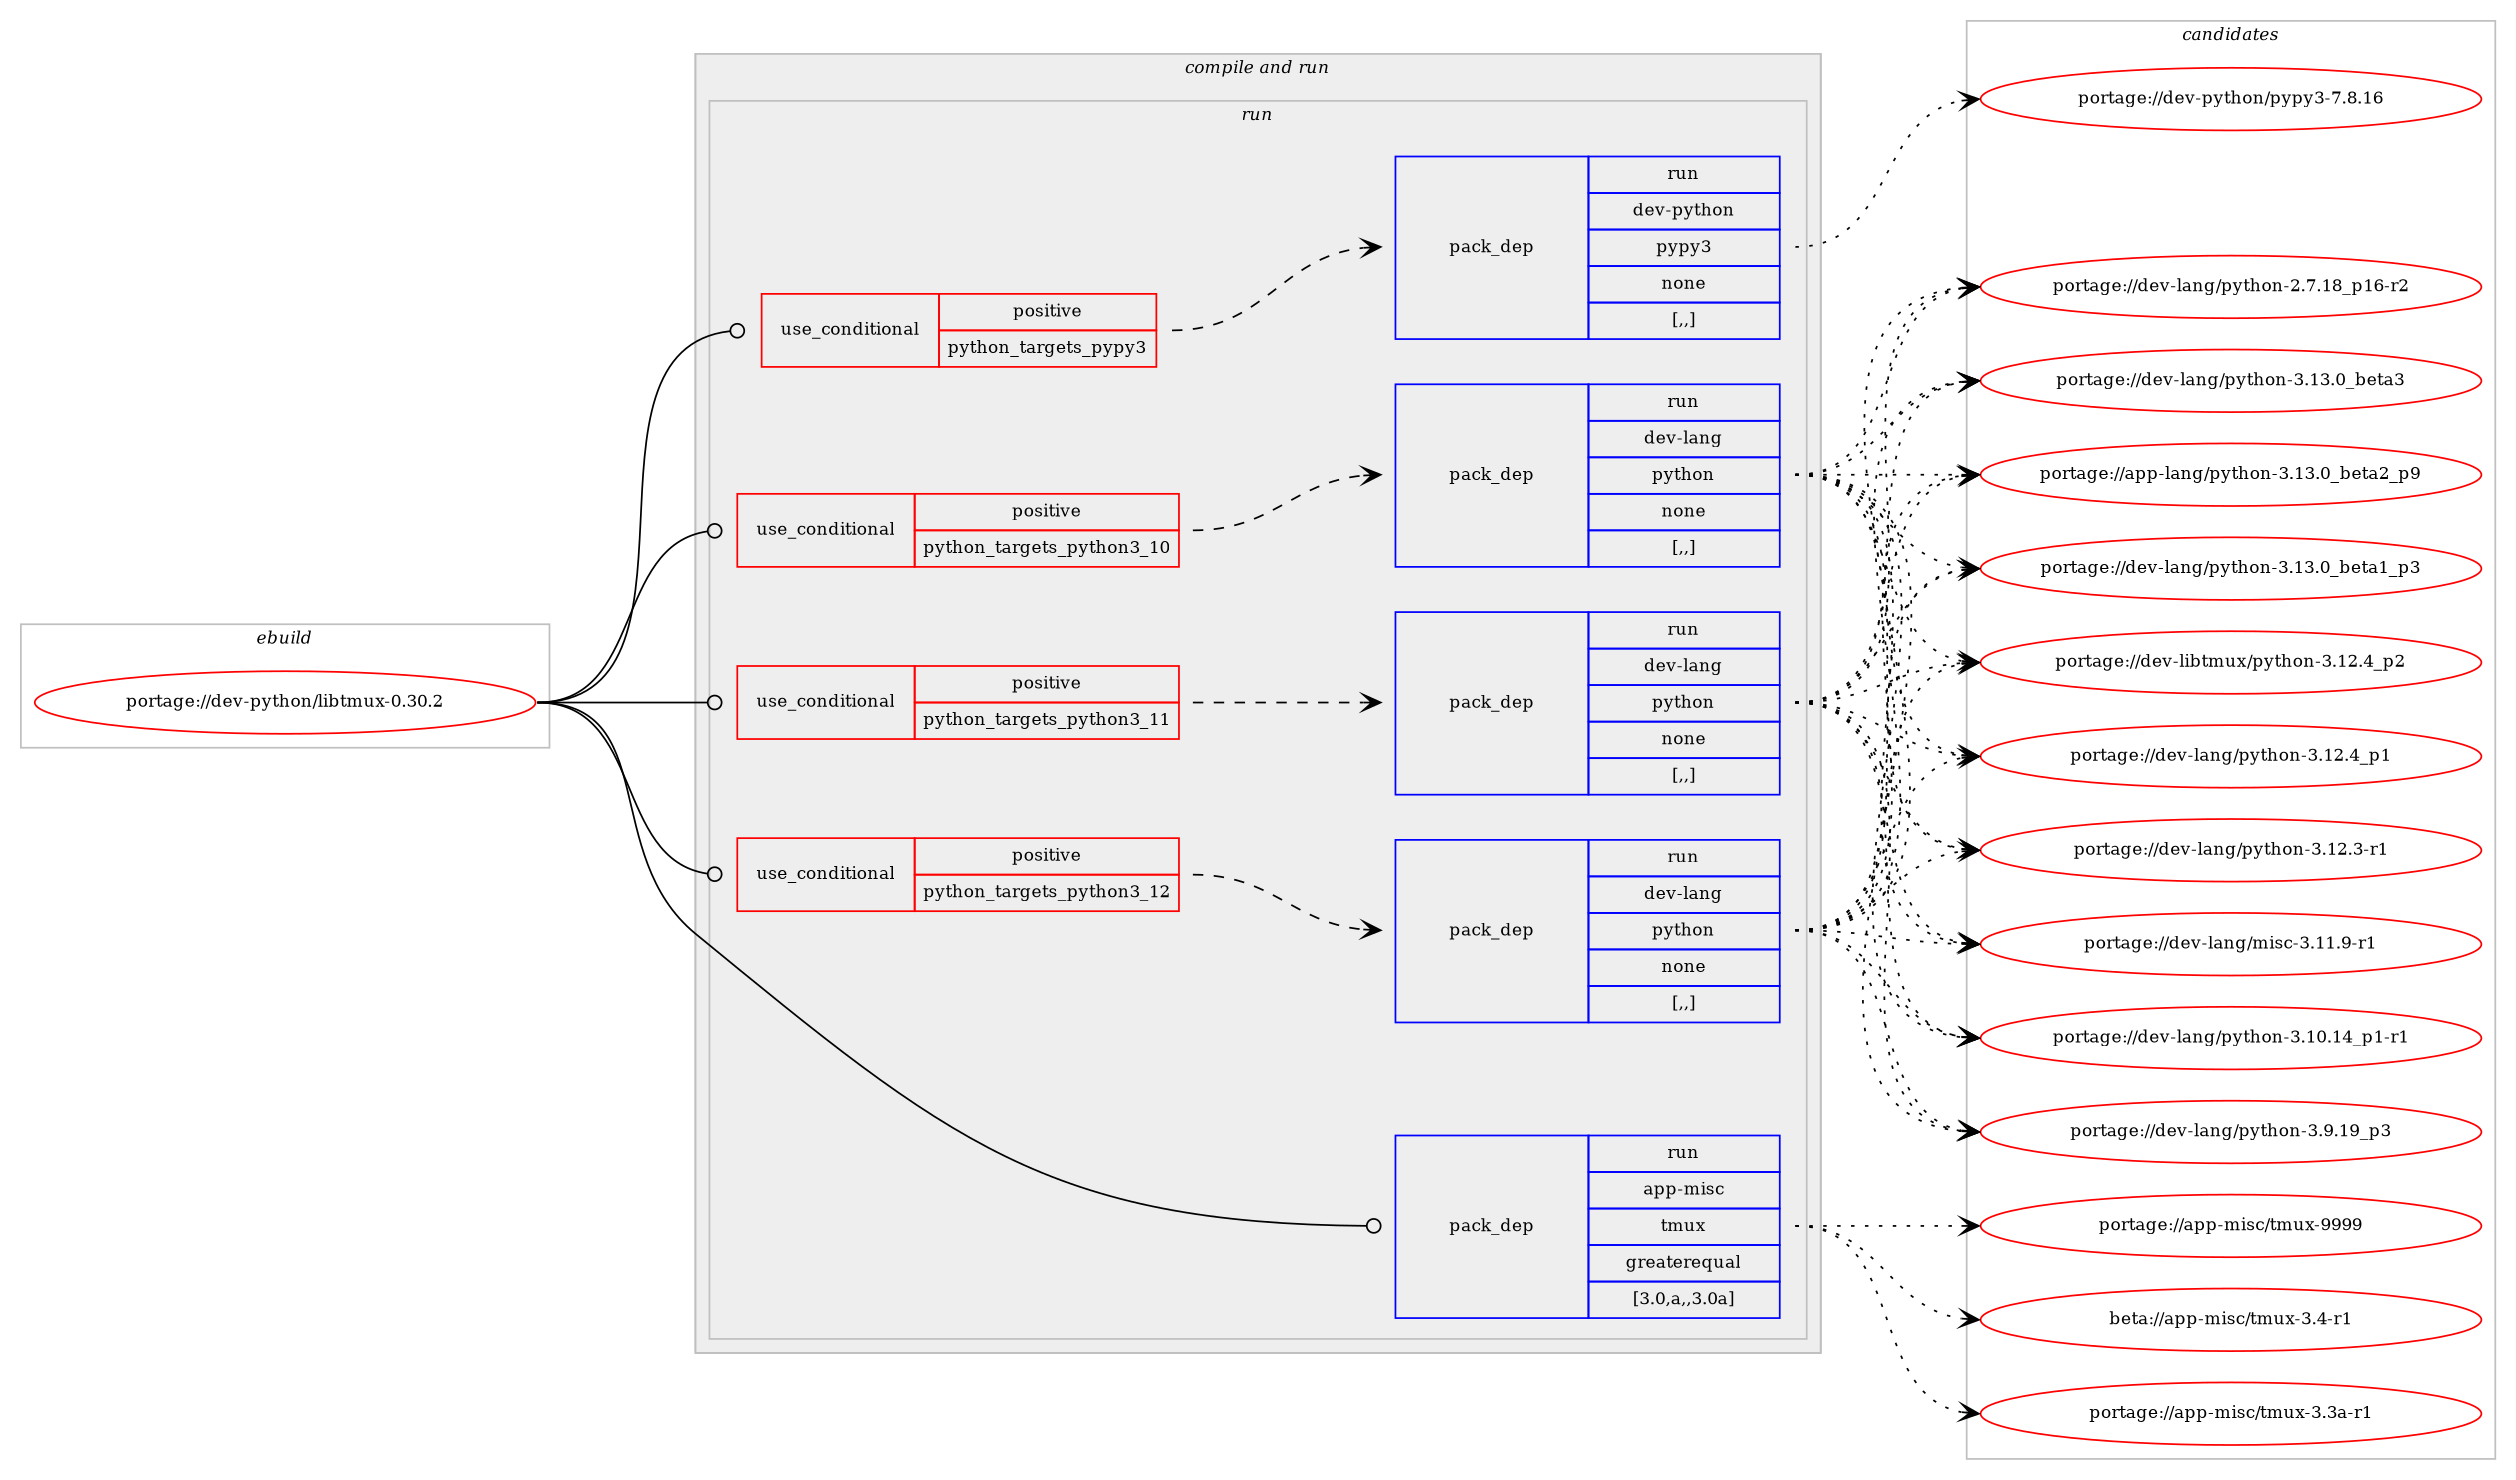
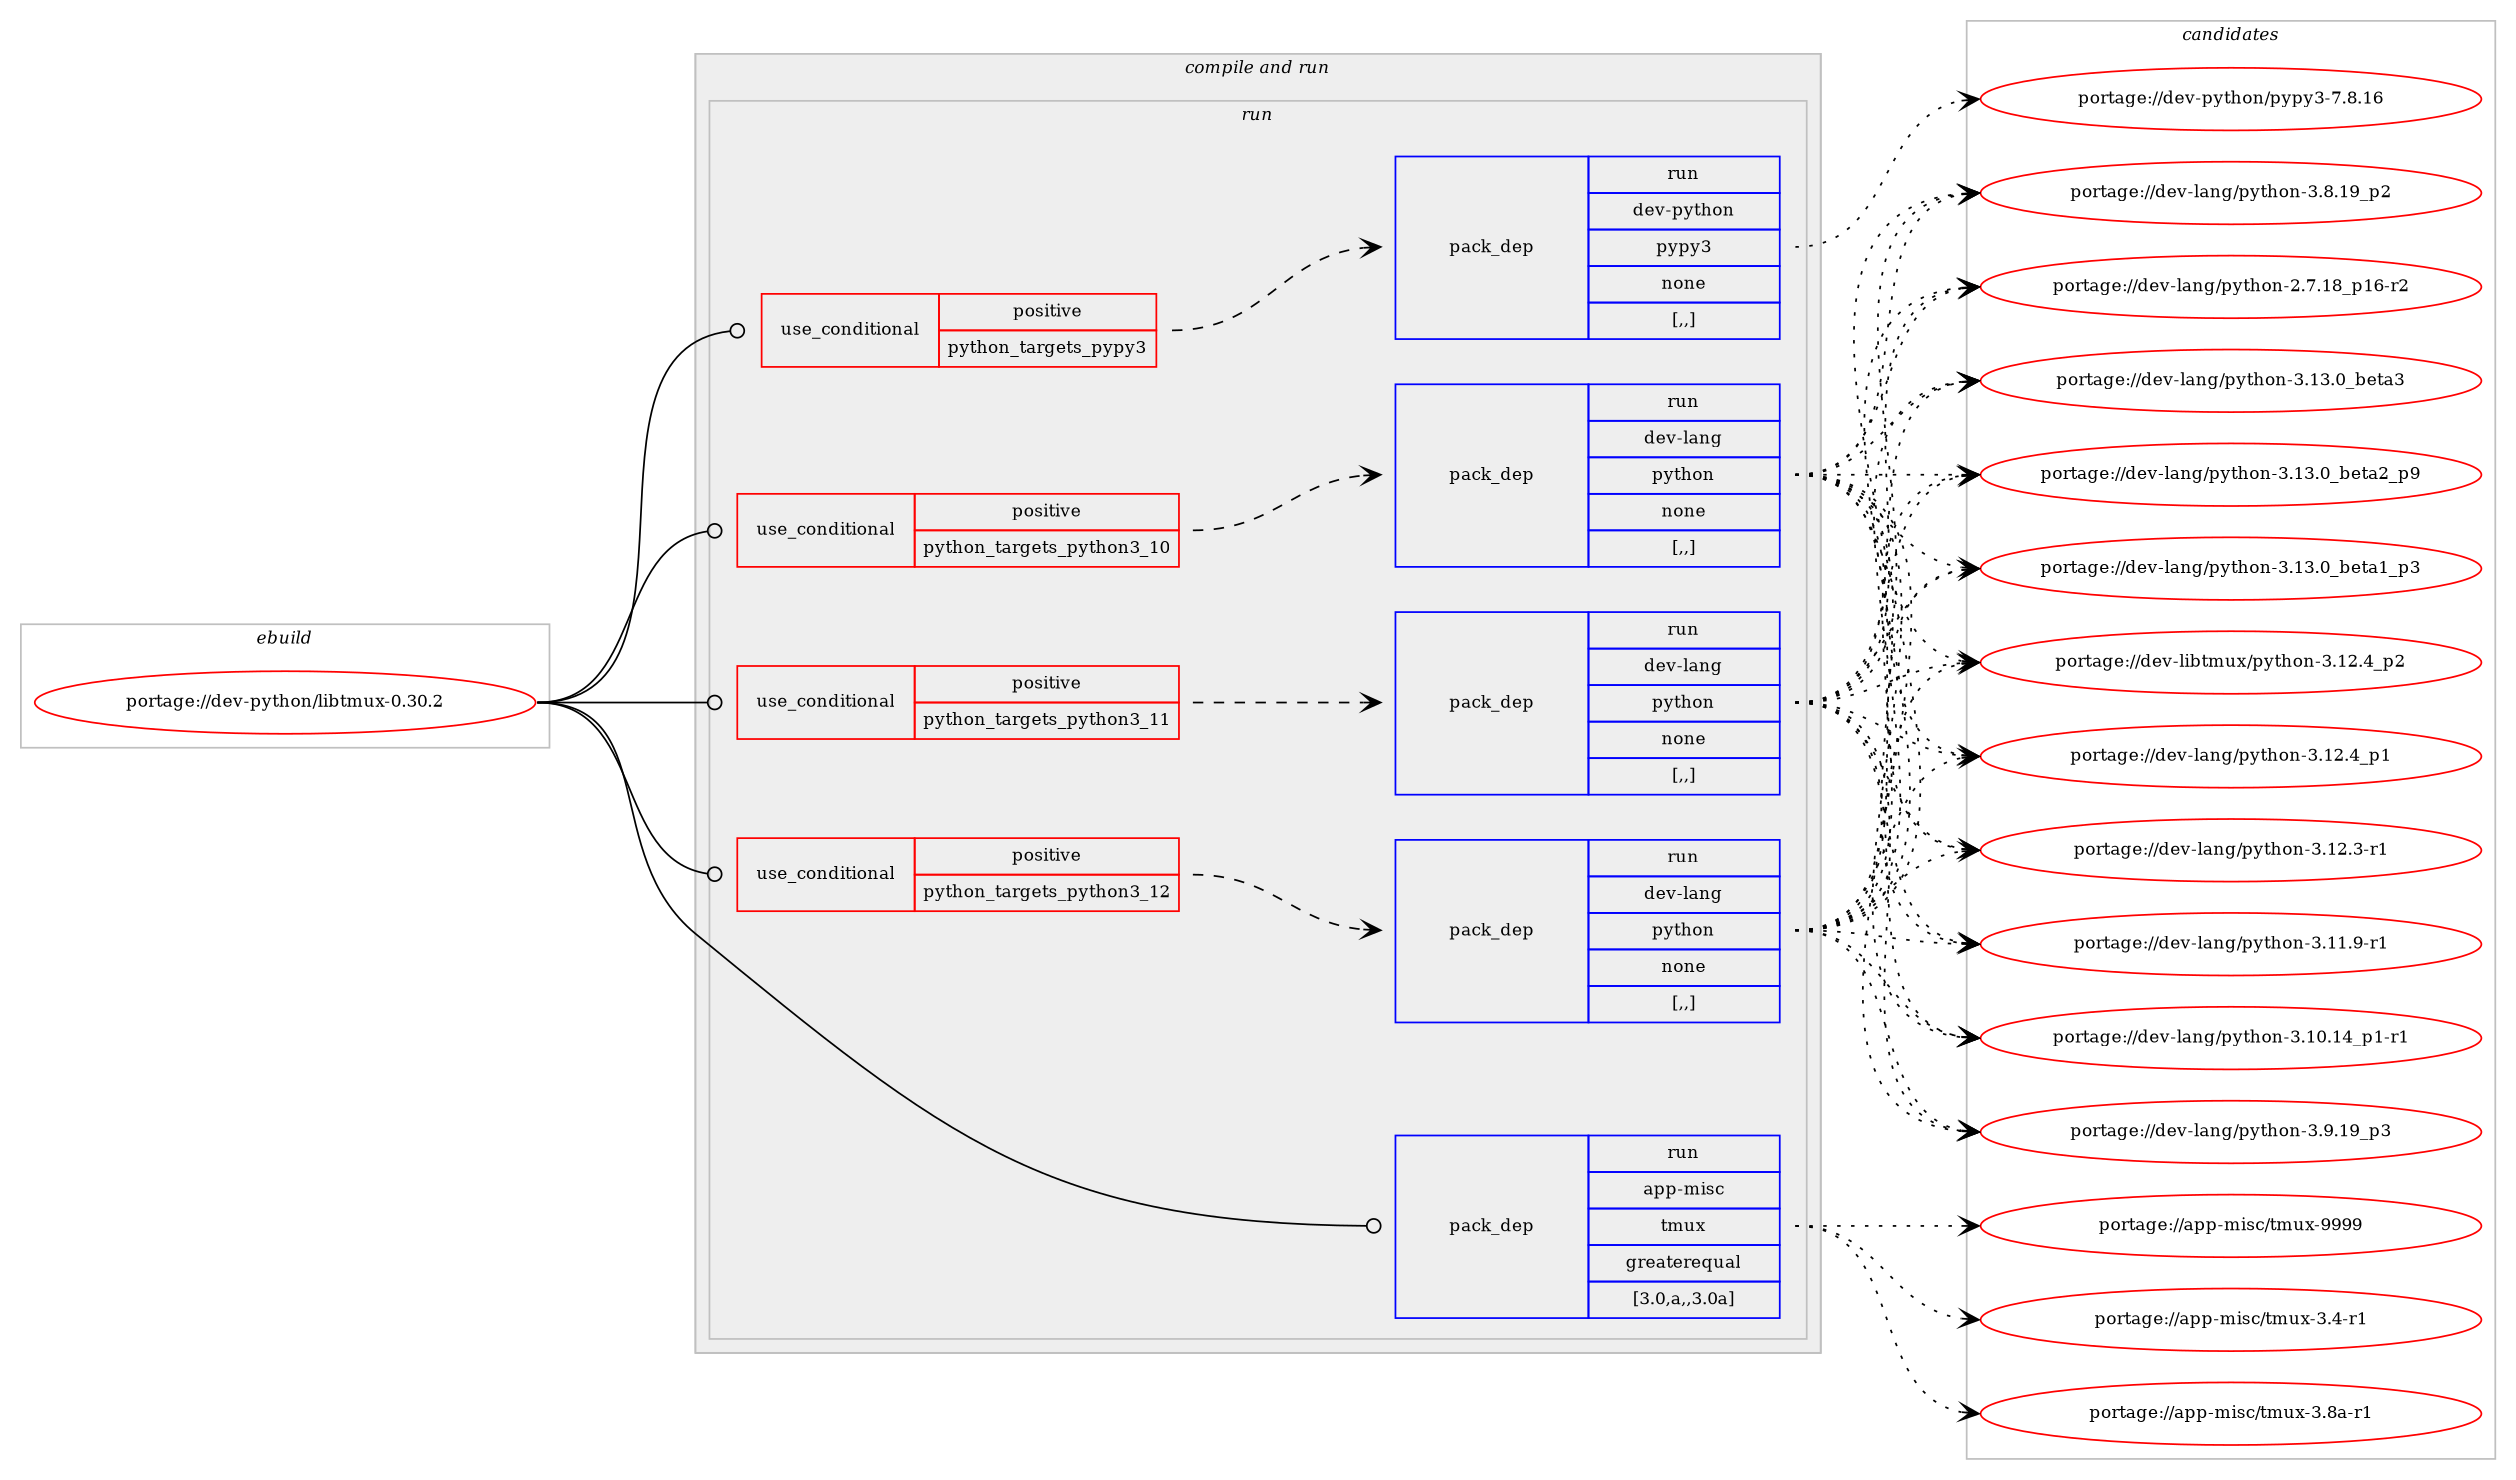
none -> (2231, 193)
(2231, 475) -> (2231, 475)
(2231, 944) -> (2231, 944)
(2231, 1320) -> (2231, 1320)
(2231, 1414) -> (2231, 1414)
